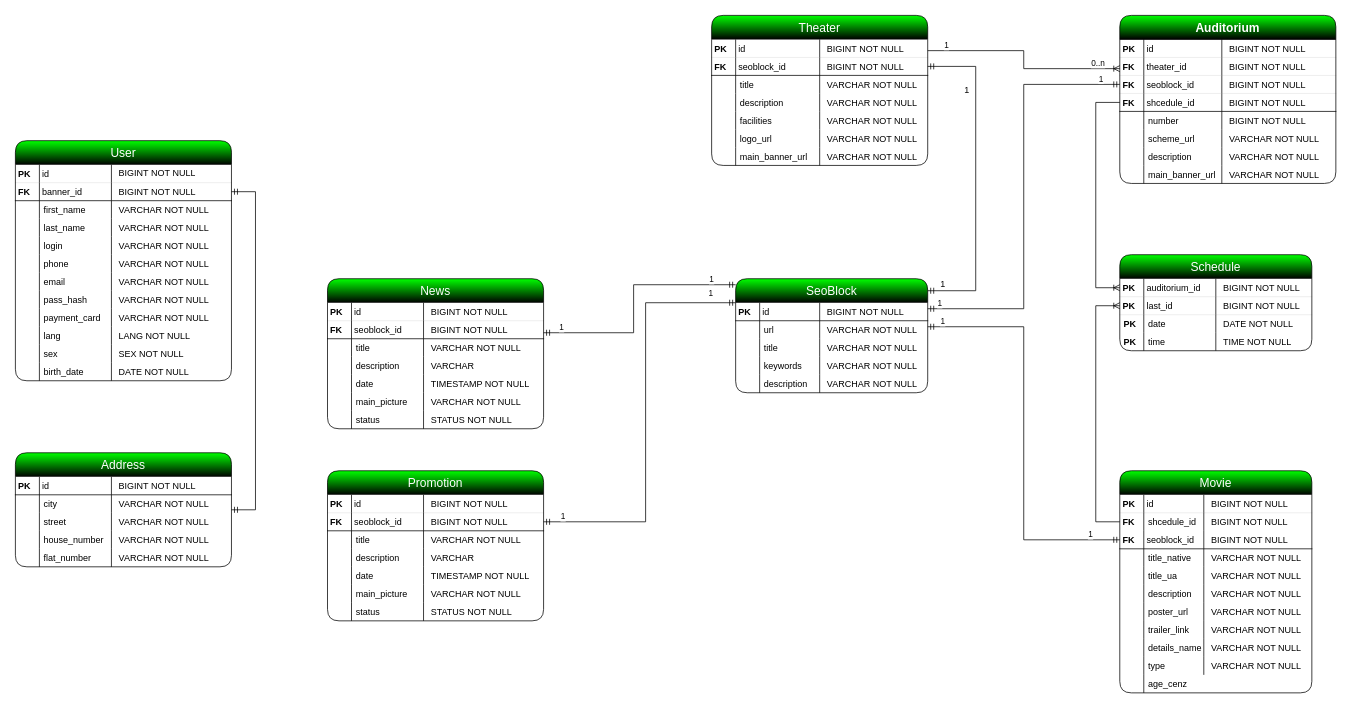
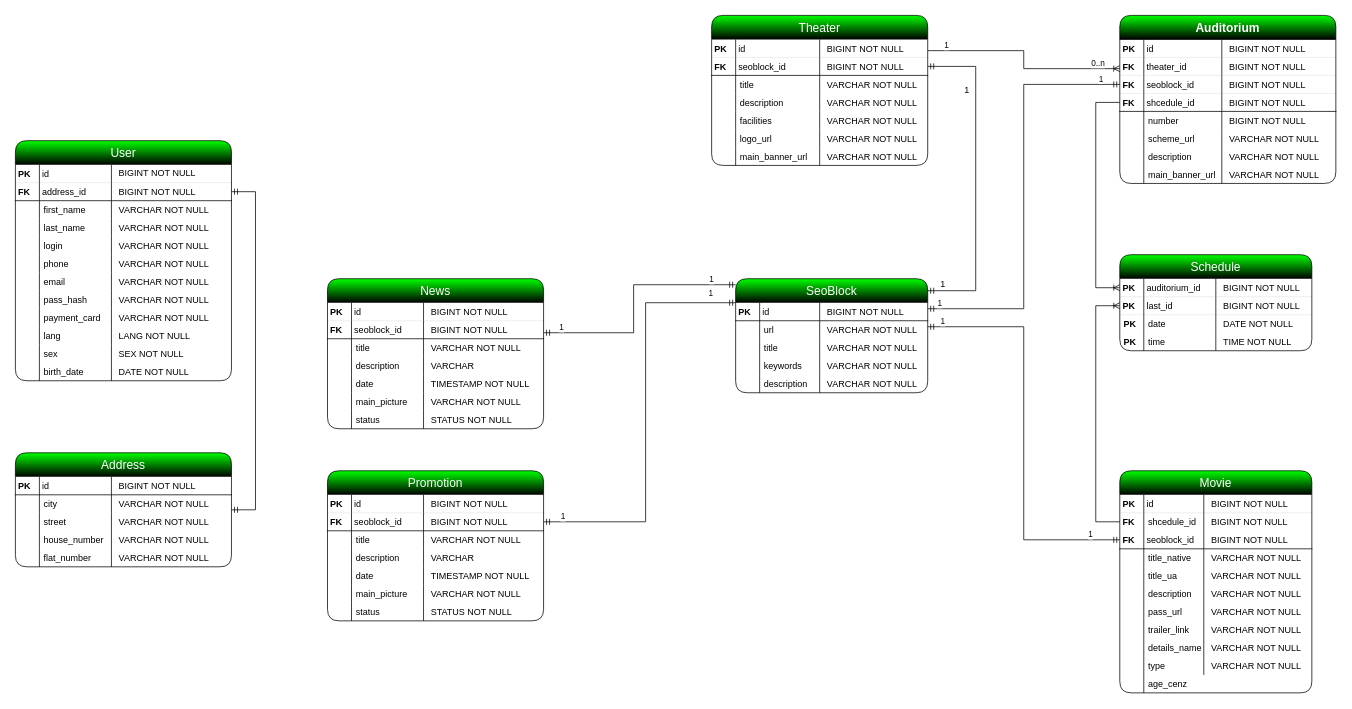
(64, 192) -> (66, 192)
(1172, 612) -> (1166, 612)
